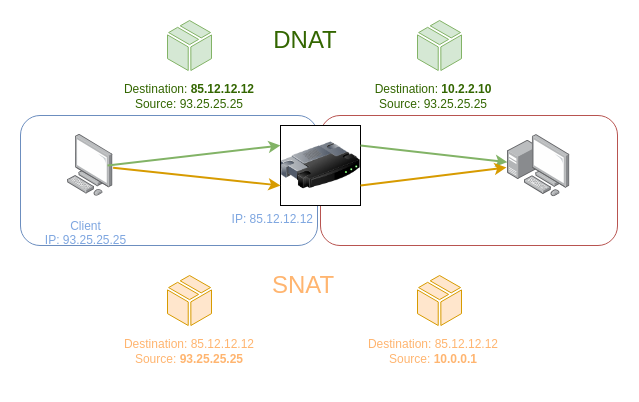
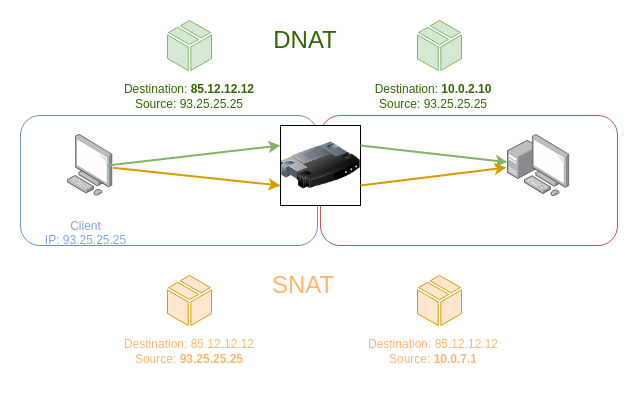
(434, 97) -> (434, 97)
(261, 221) -> none
(434, 352) -> (434, 352)
